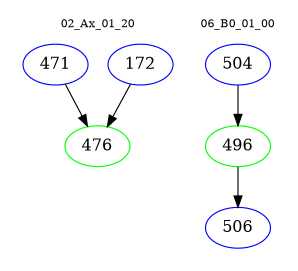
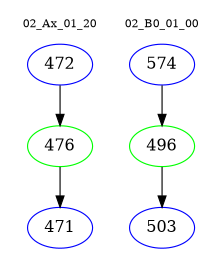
(238, 24) -> (162, 24)
(141, 65) -> (60, 65)
(238, 65) -> (162, 65)
(74, 100) -> (60, 181)
(238, 228) -> (162, 228)
